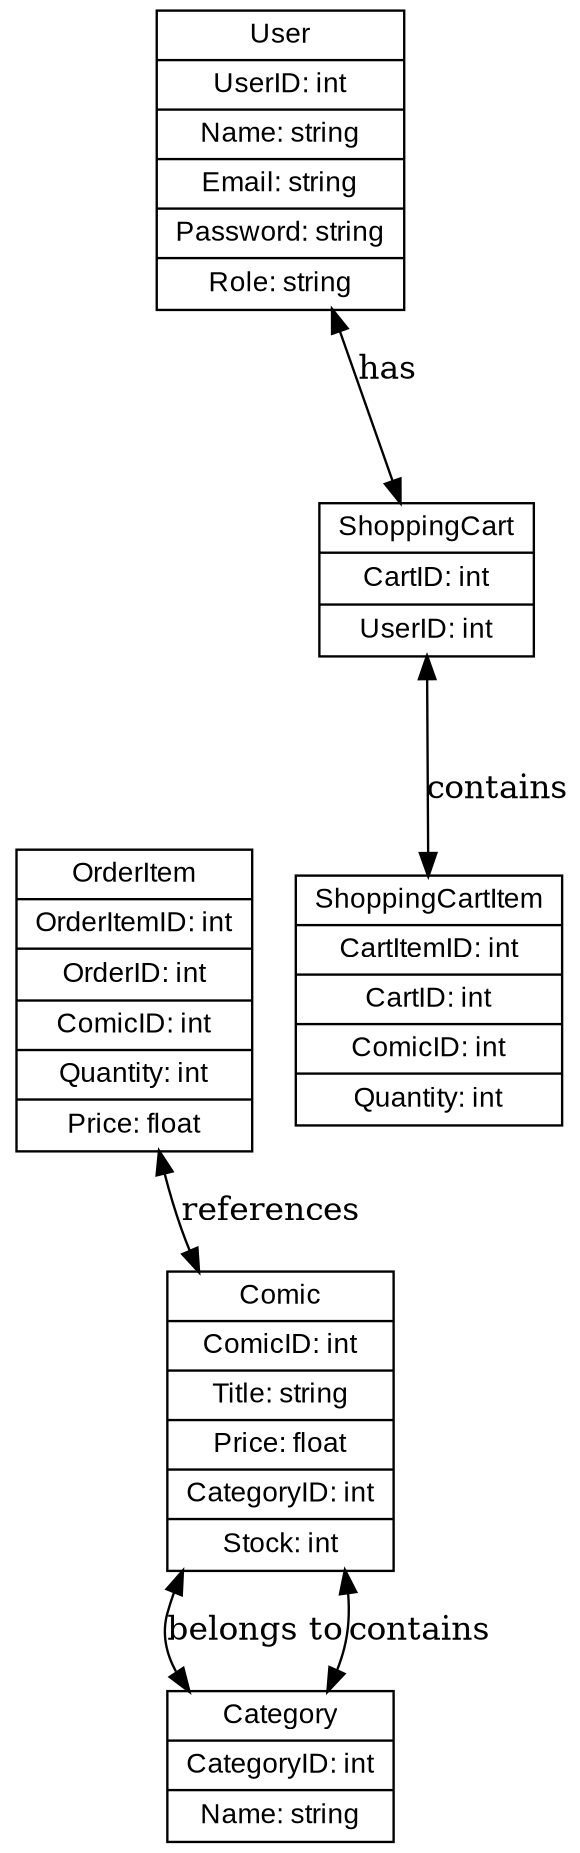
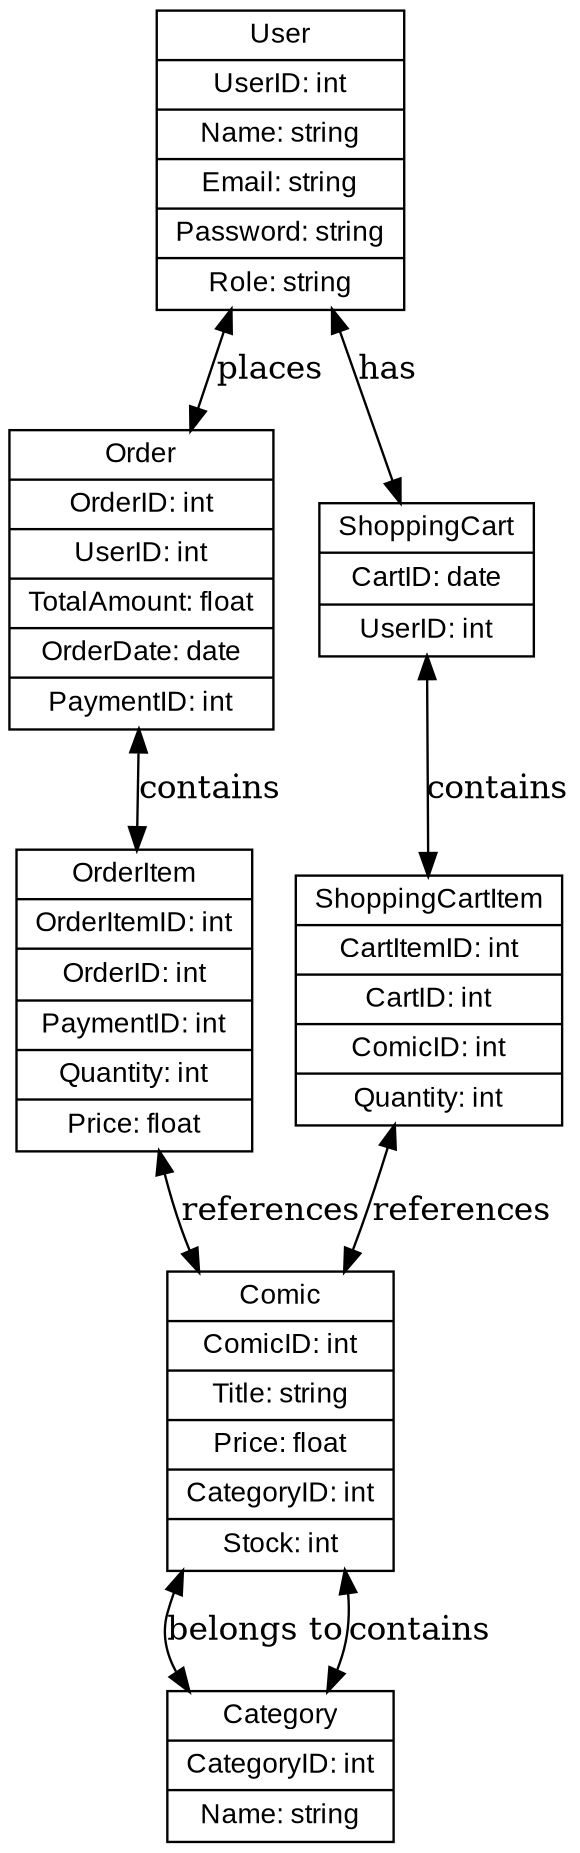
(427, 577) -> (427, 577)
none -> (141, 580)
(134, 1024) -> (134, 1024)
none -> (371, 1199)
